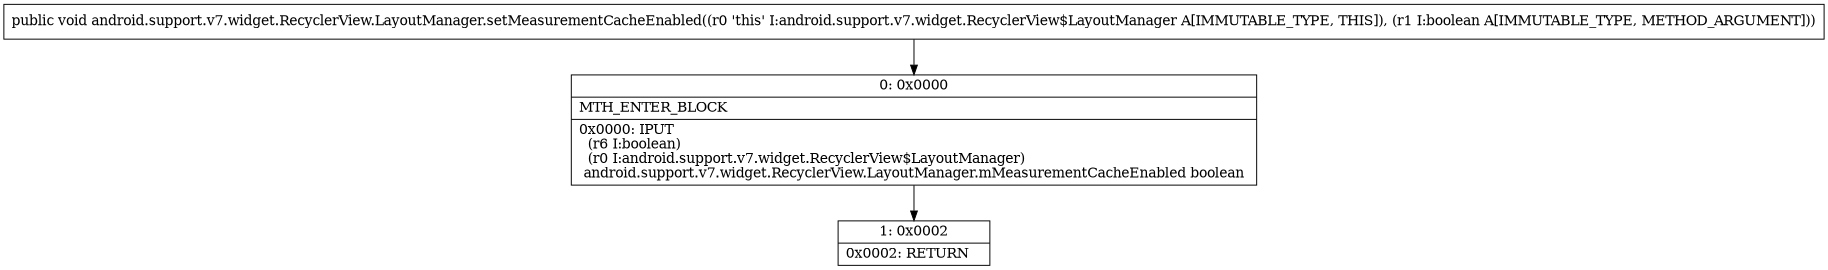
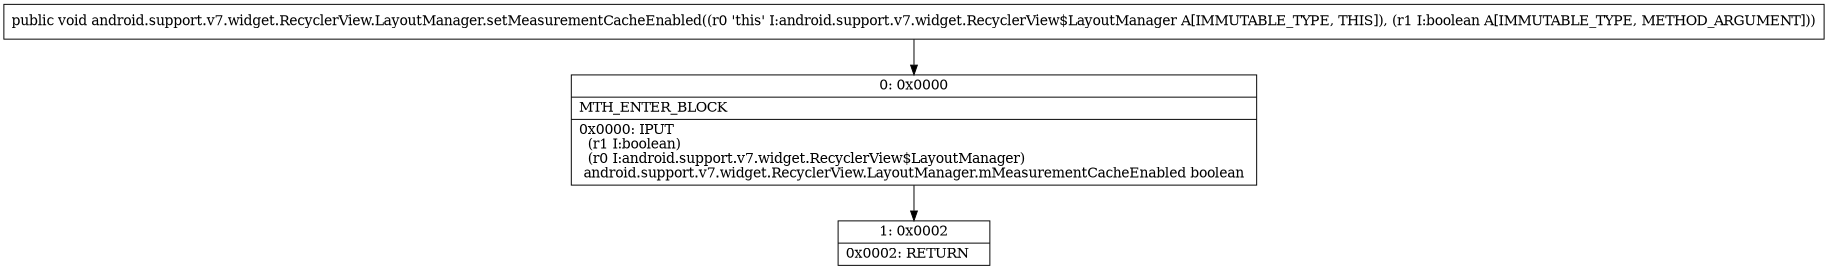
(630, 145) -> (630, 145)
